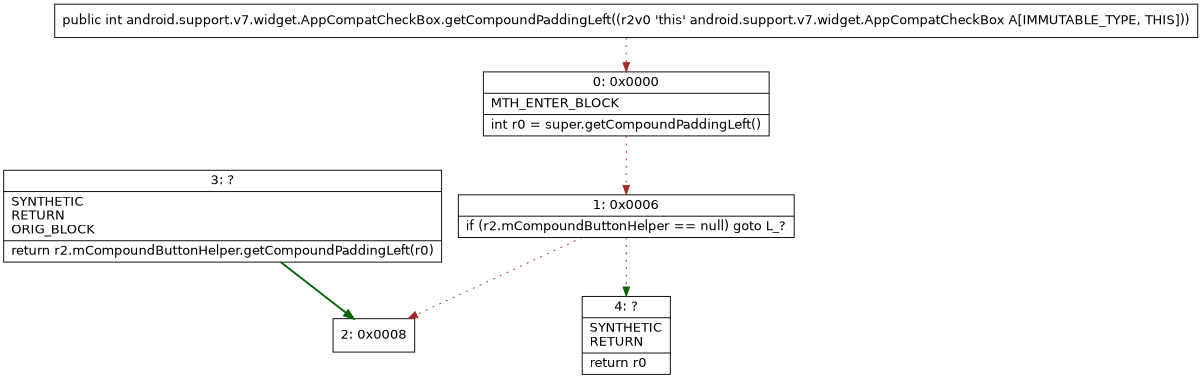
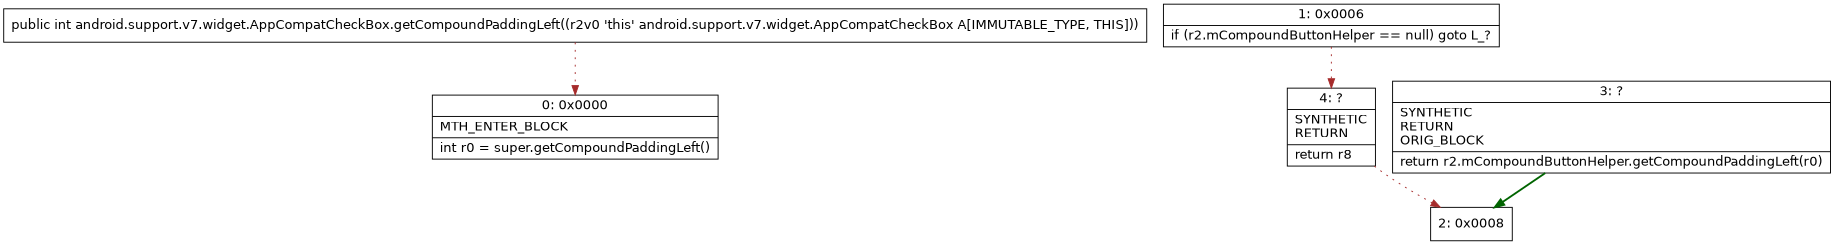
(626, 161) -> none
(626, 262) -> (1331, 63)
(499, 276) -> (1403, 186)
(618, 363) -> (1323, 155)
